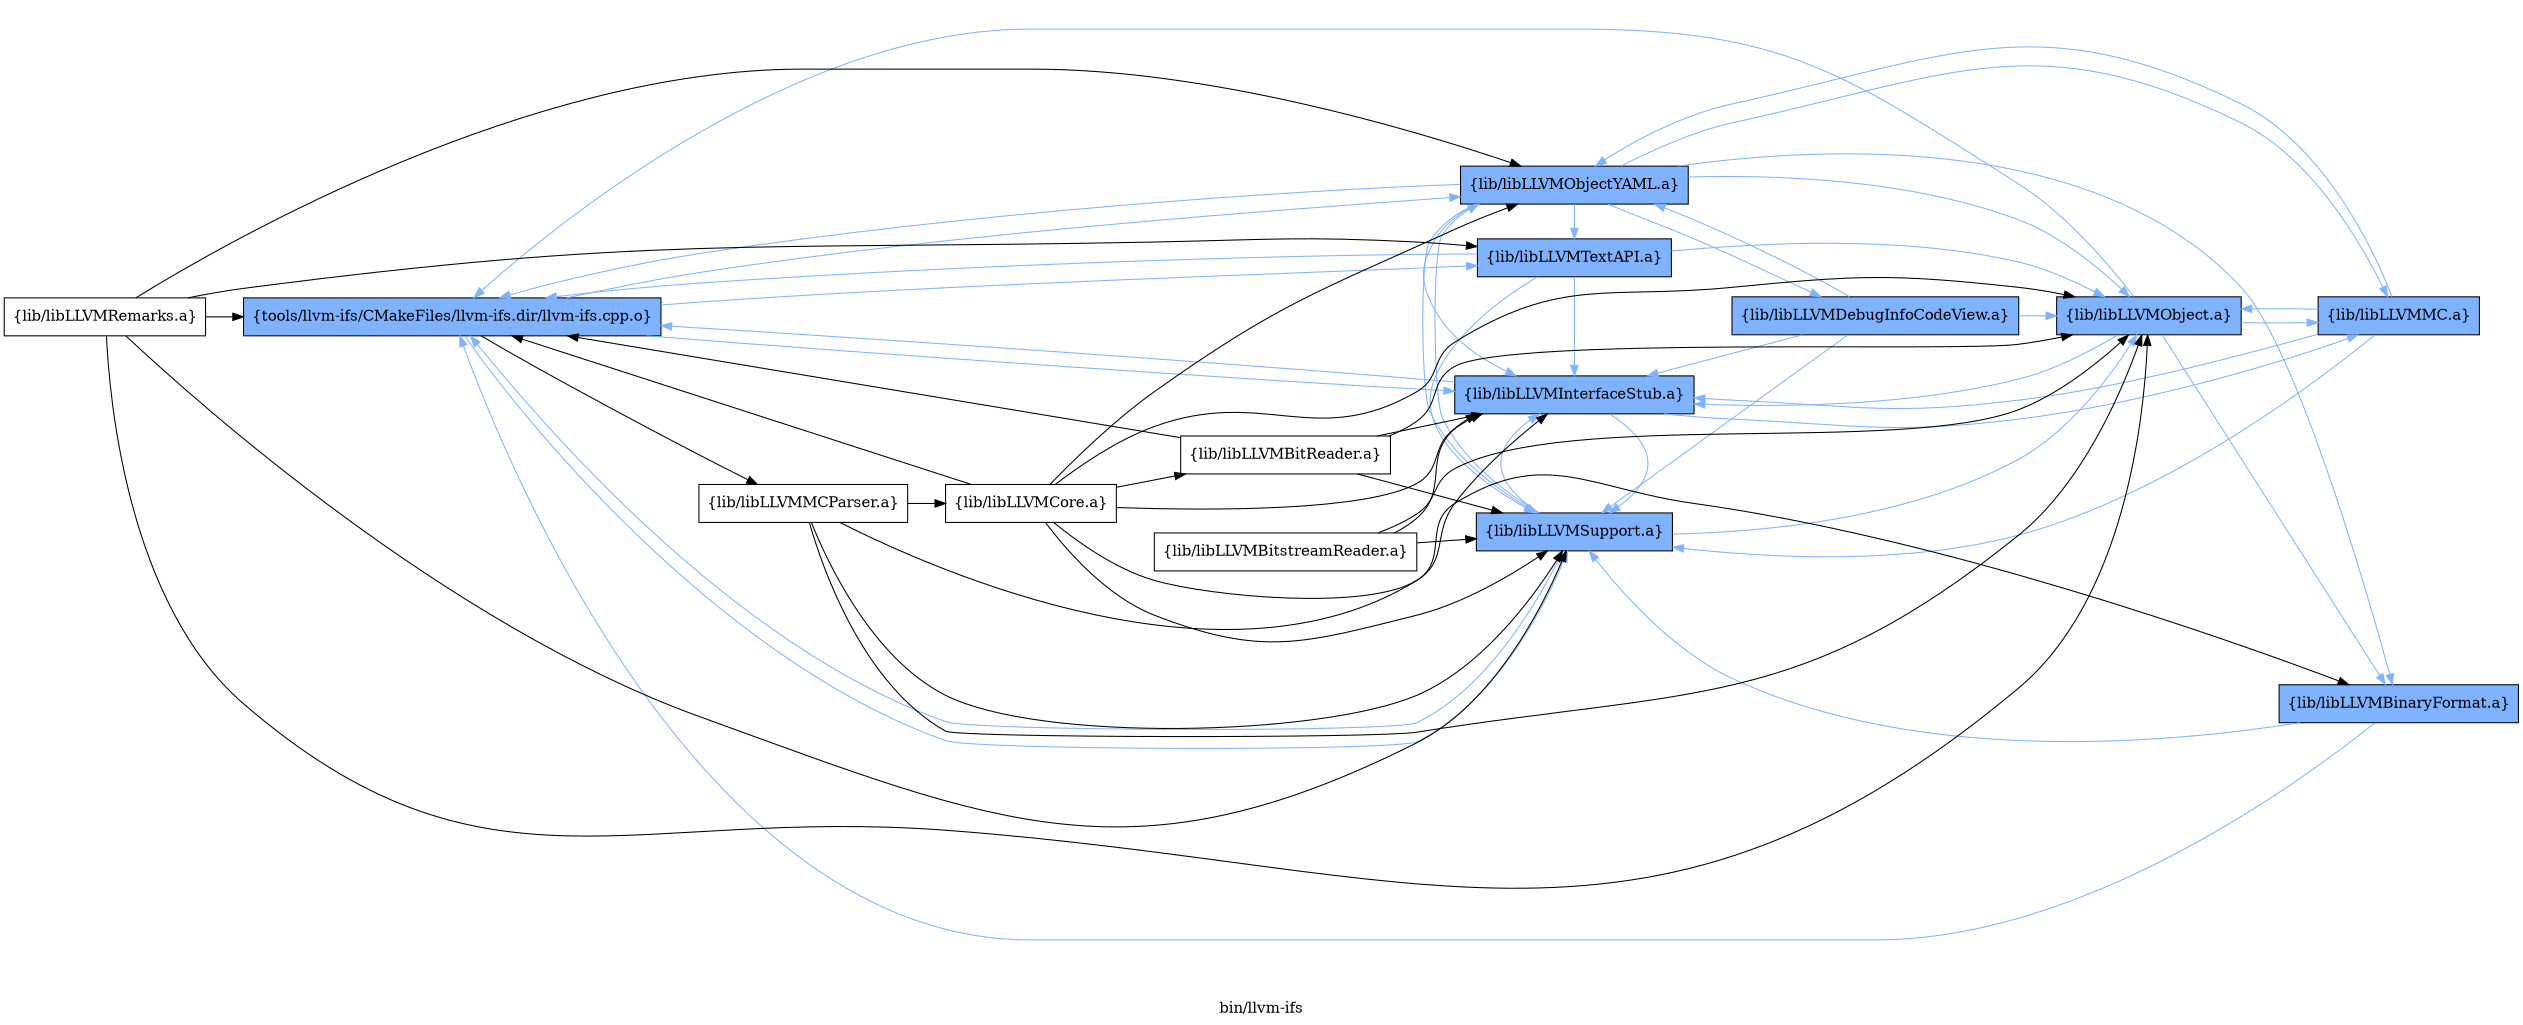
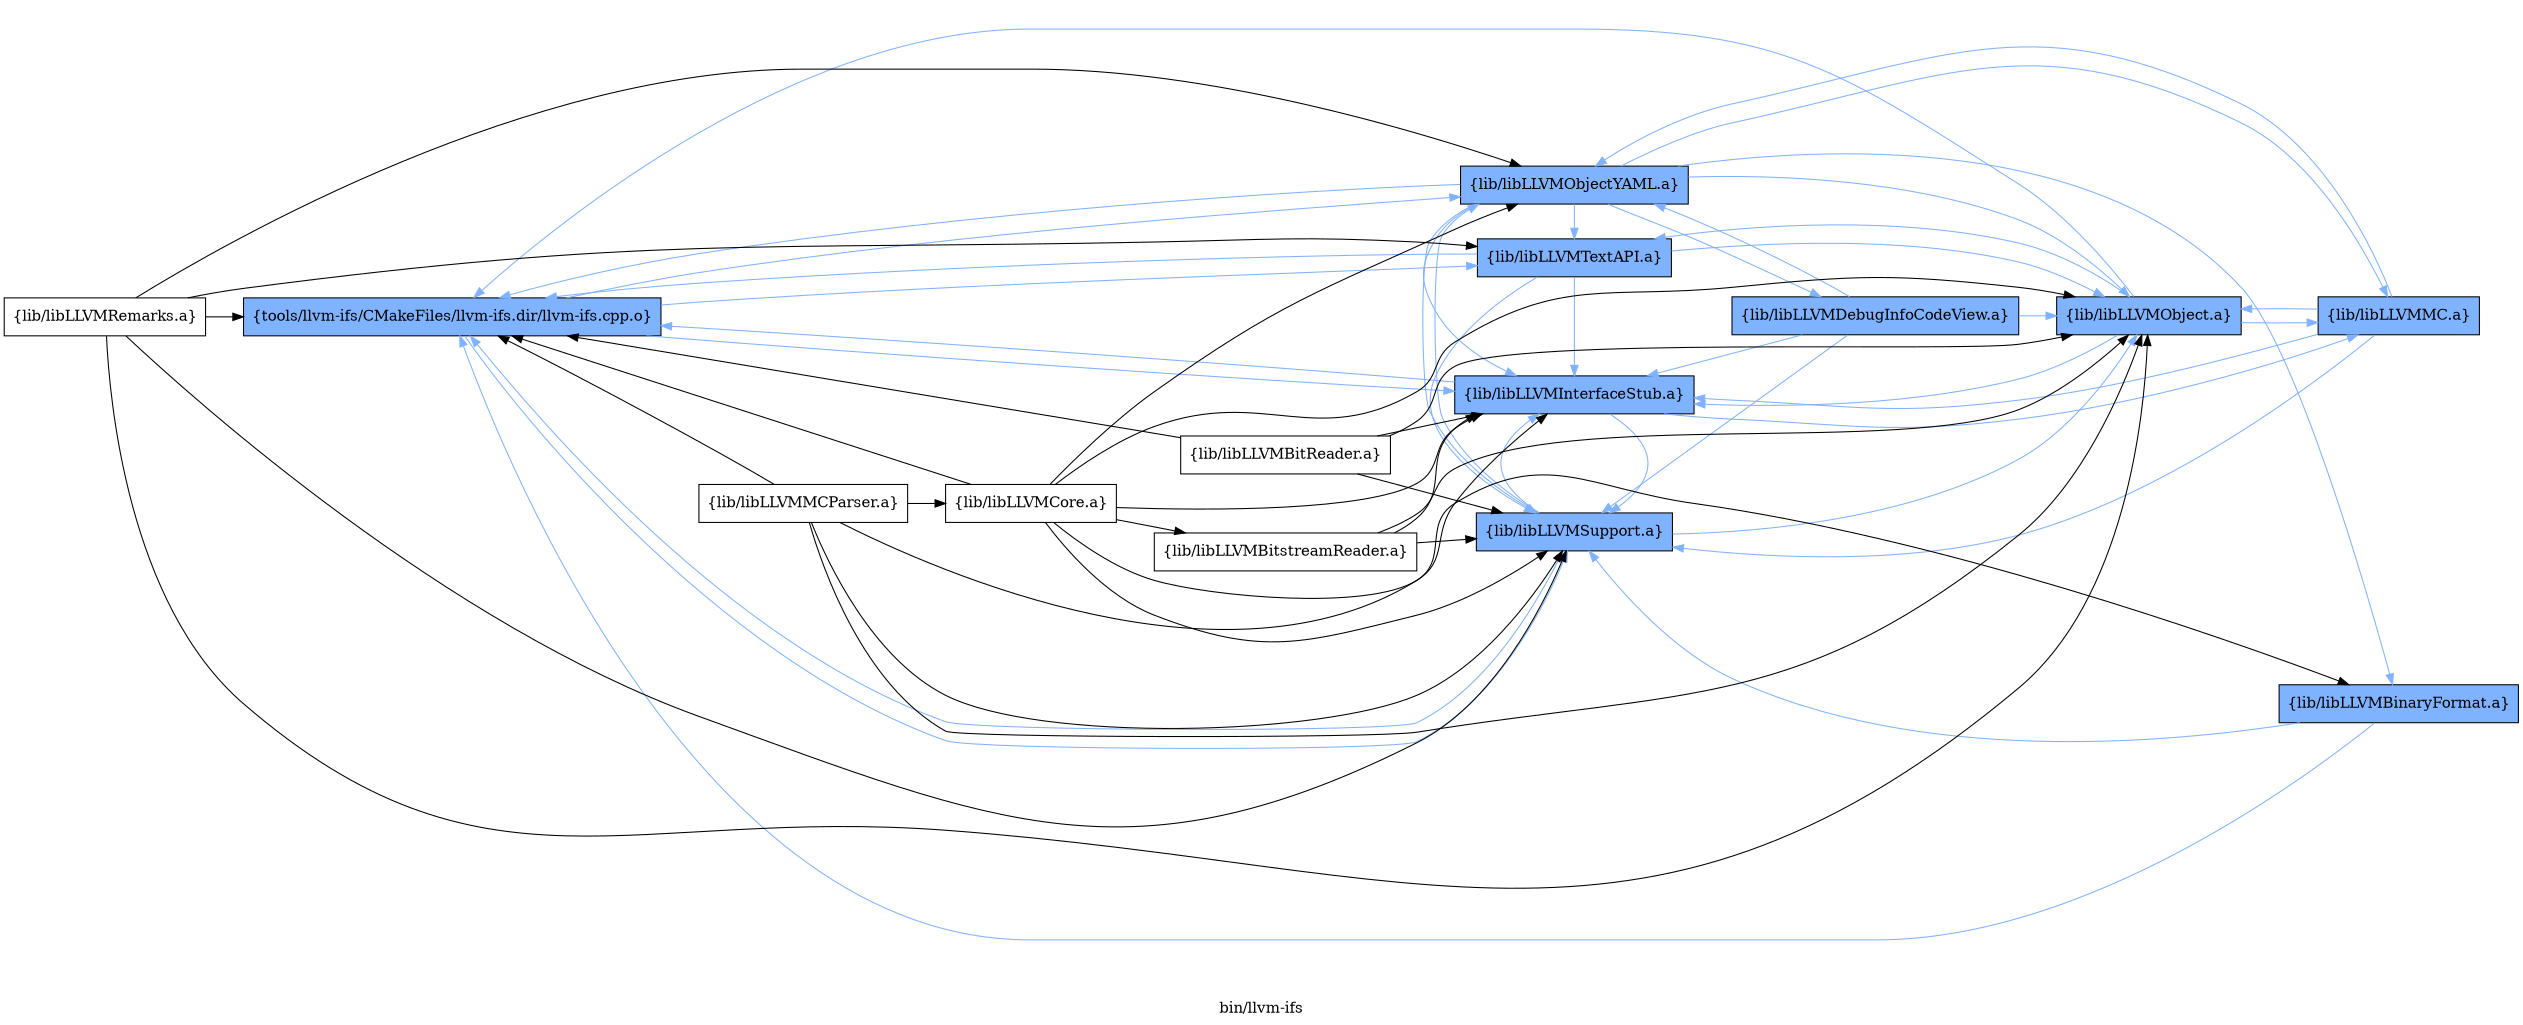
(613, 410) -> (642, 411)
(1146, 482) -> (1146, 525)
(2271, 505) -> (1904, 227)
